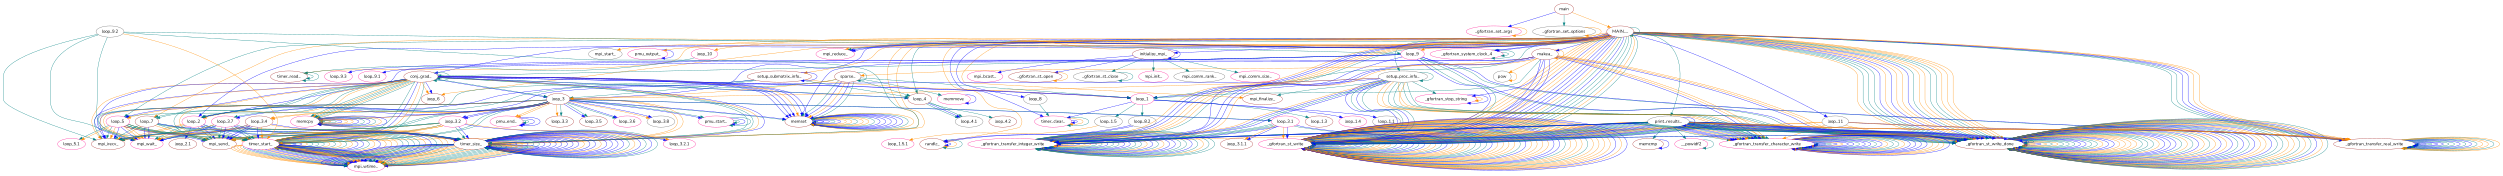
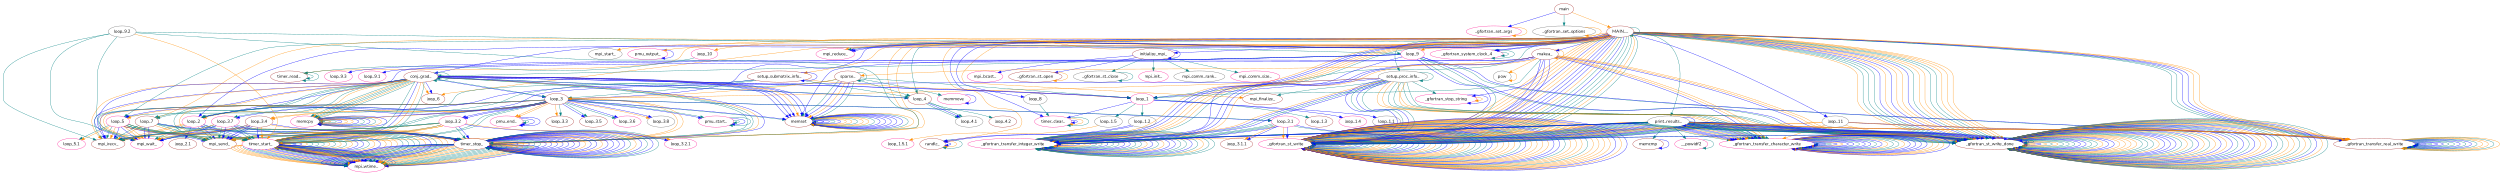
(1142, 122) -> (1142, 122)
(471, 144) -> (472, 144)
